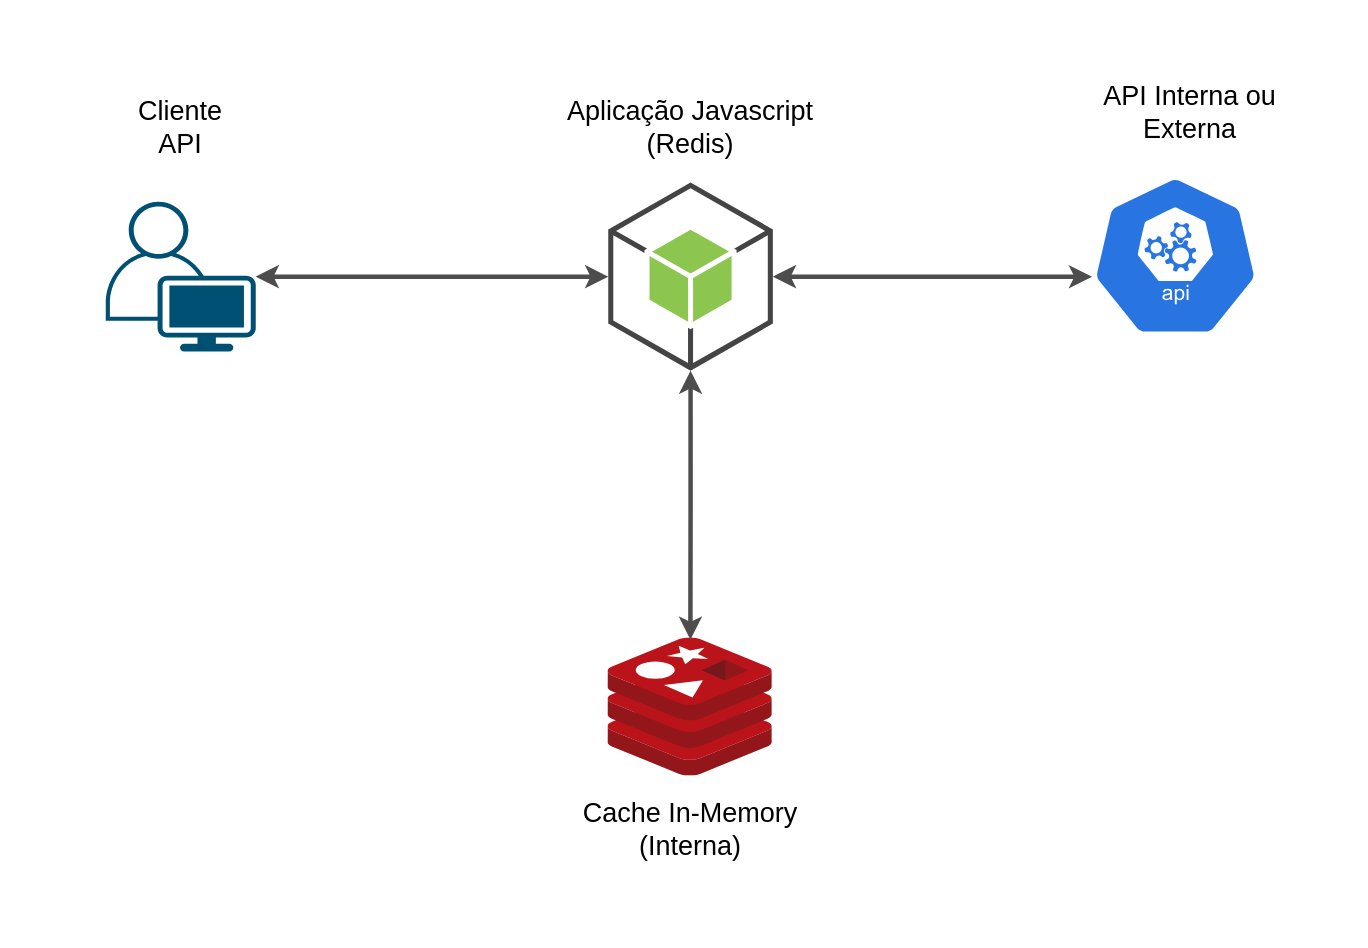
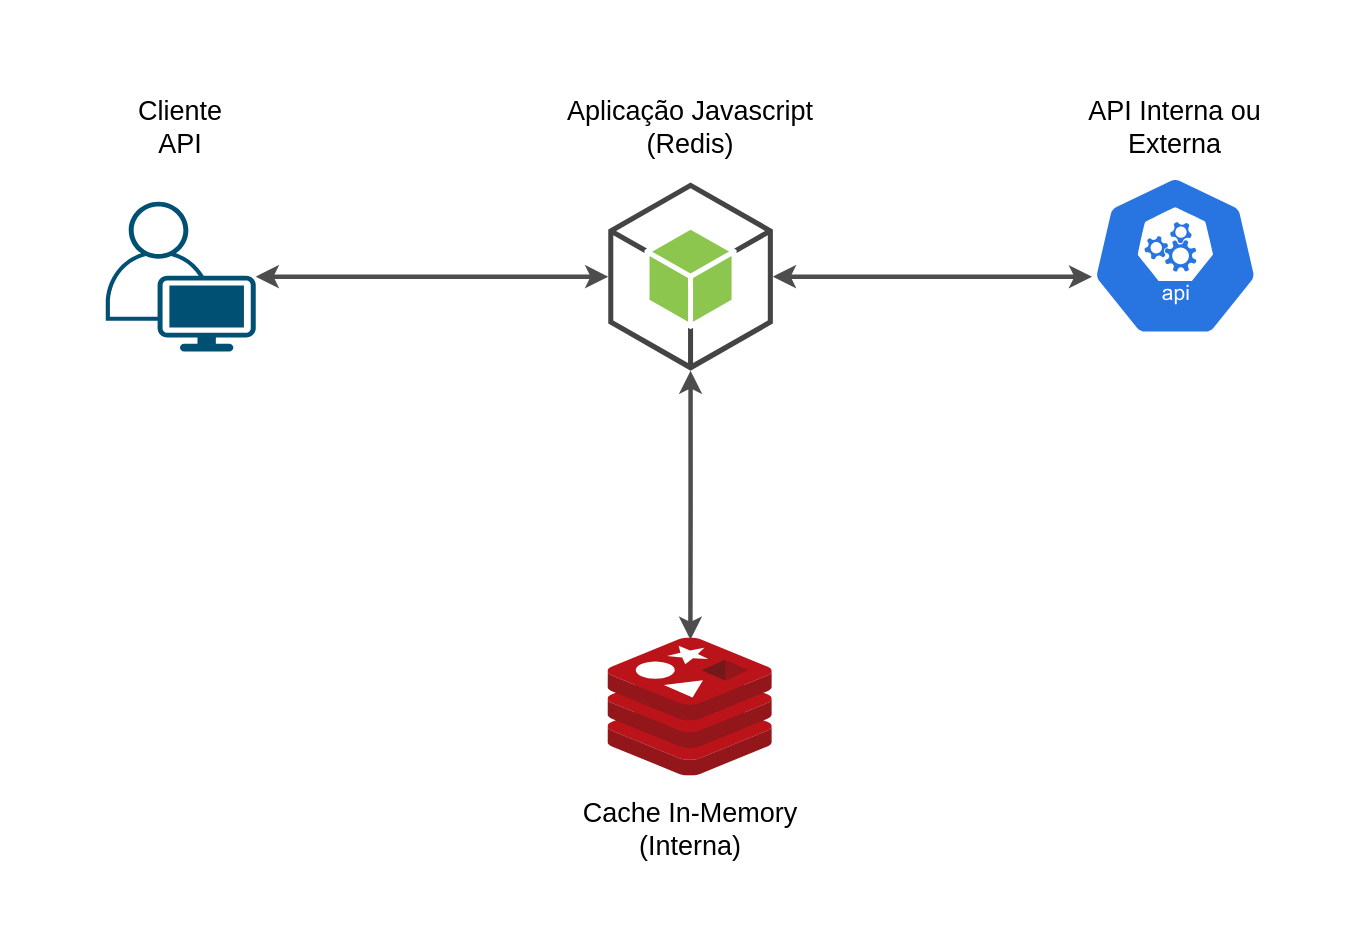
(1190, 113) -> (1175, 128)
